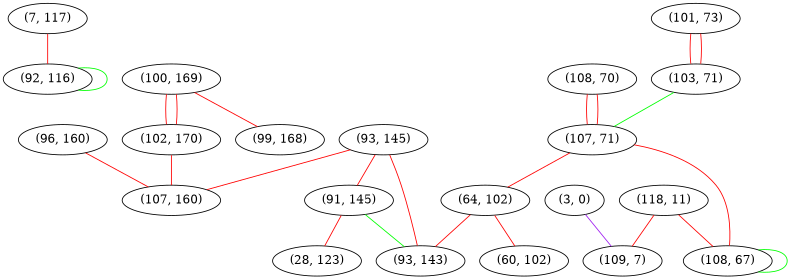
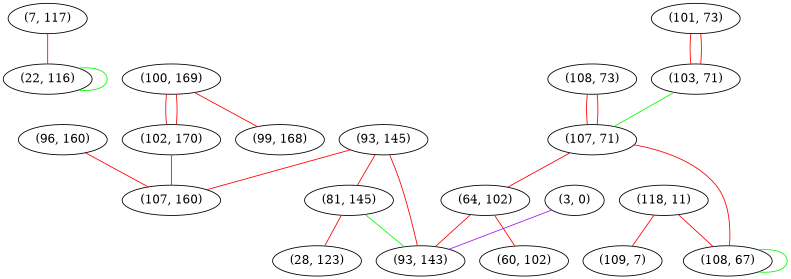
(48, 79) -> (48, 79)
(592, 79) -> (592, 79)
(349, 200) -> (349, 200)
(598, 230) -> (498, 231)
